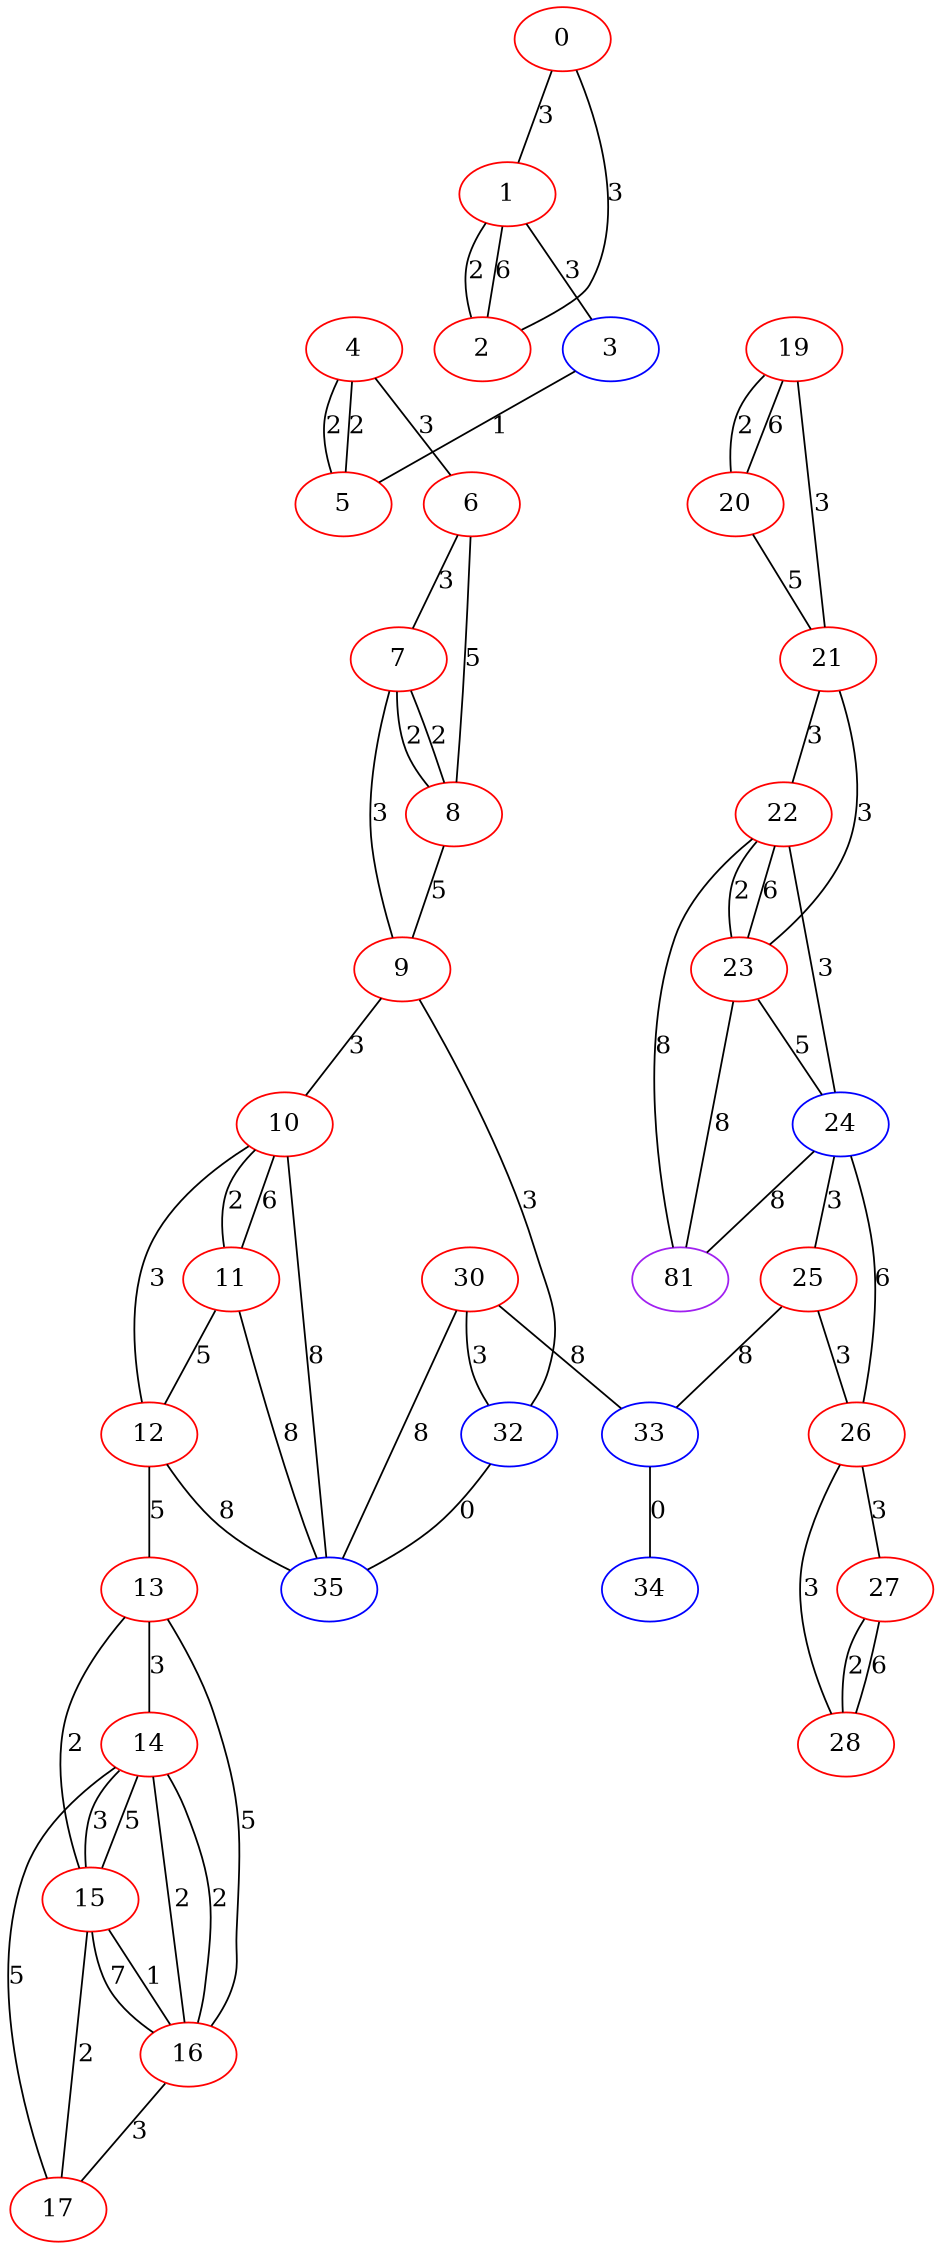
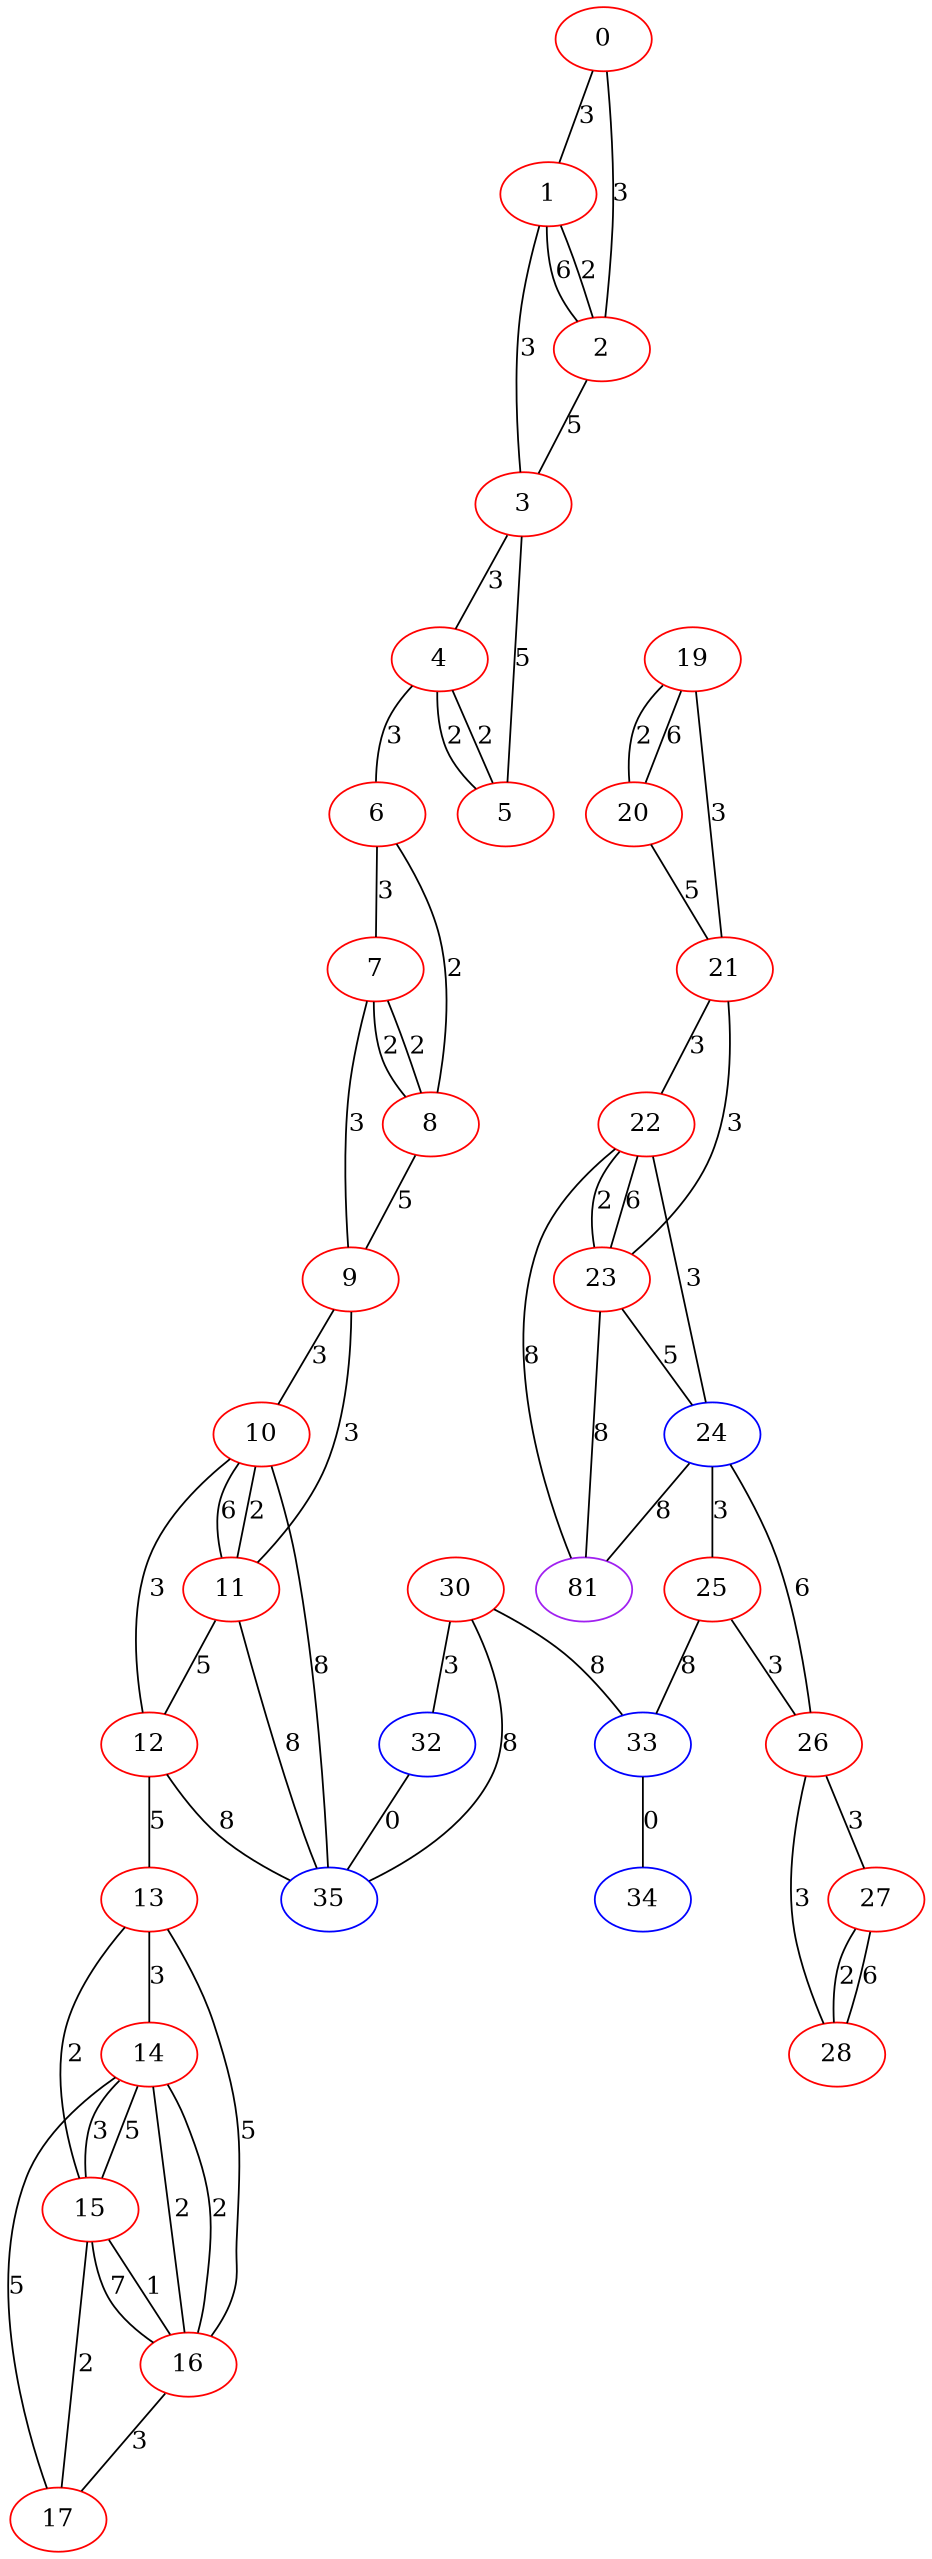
(611, 349) -> (523, 504)
(500, 427) -> (523, 659)
none -> (563, 427)
none -> (481, 582)
(474, 659) -> (456, 969)
(516, 1197) -> (332, 1448)
